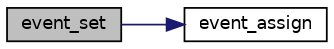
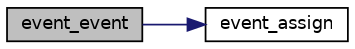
(64, 25) -> (75, 25)
